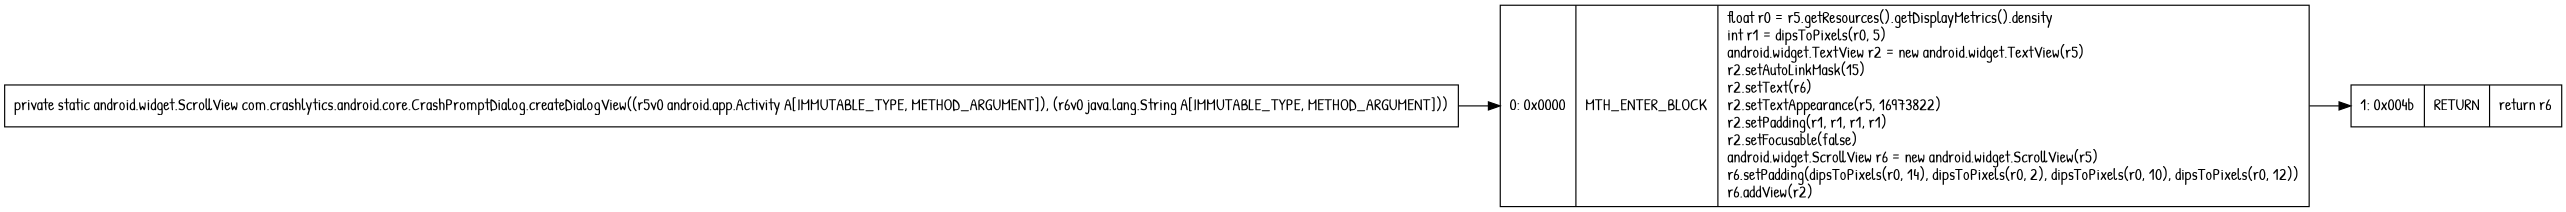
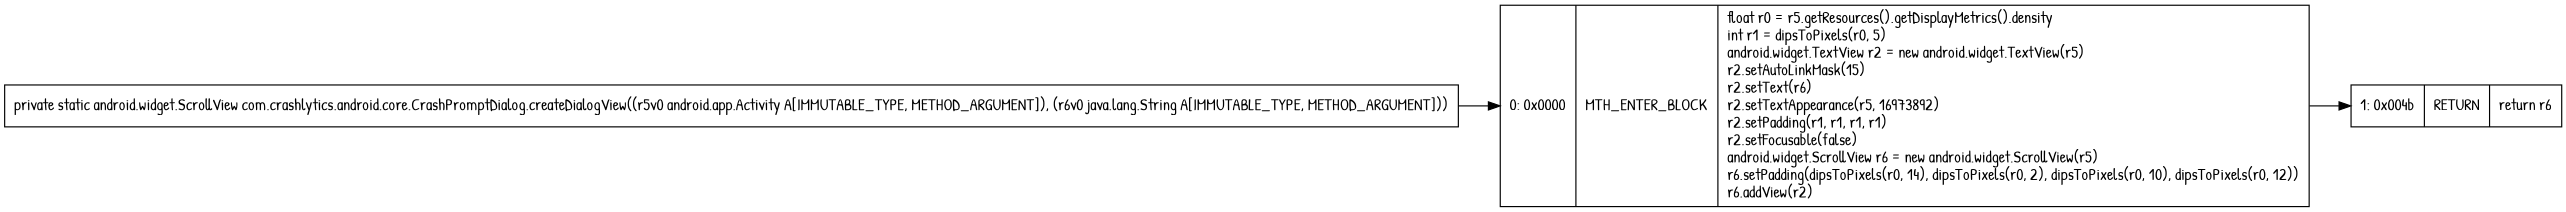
(1834, 105) -> (1834, 105)
